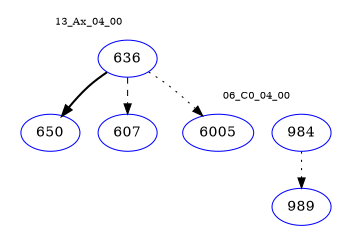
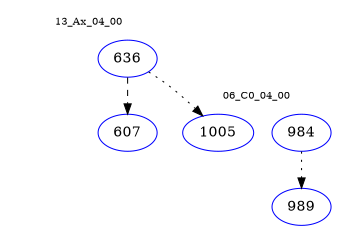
(50, 133) -> none
(218, 133) -> (218, 133)
